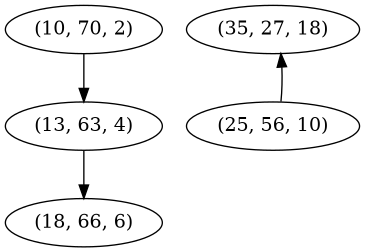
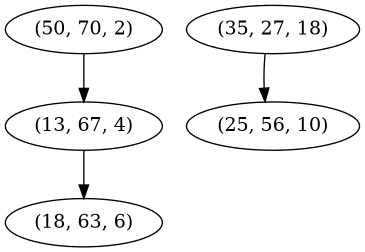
(84, 30) -> (84, 30)
(282, 84) -> (264, 71)
(84, 126) -> (84, 126)
(84, 223) -> (84, 223)
